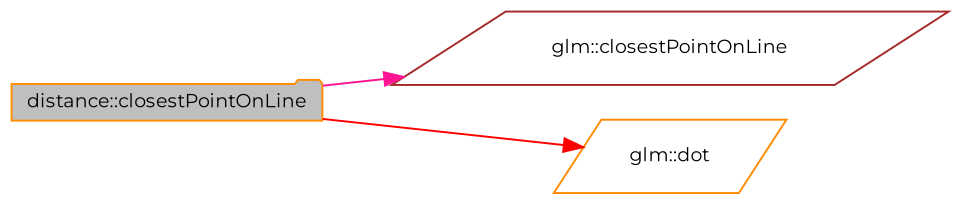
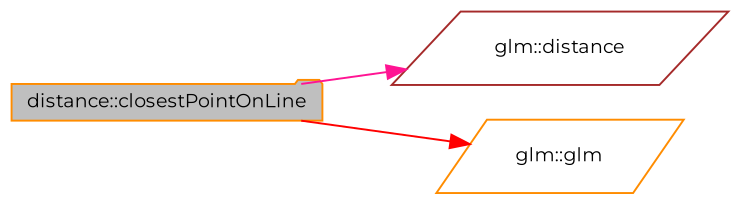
(670, 48) -> (560, 48)
(670, 156) -> (560, 156)
